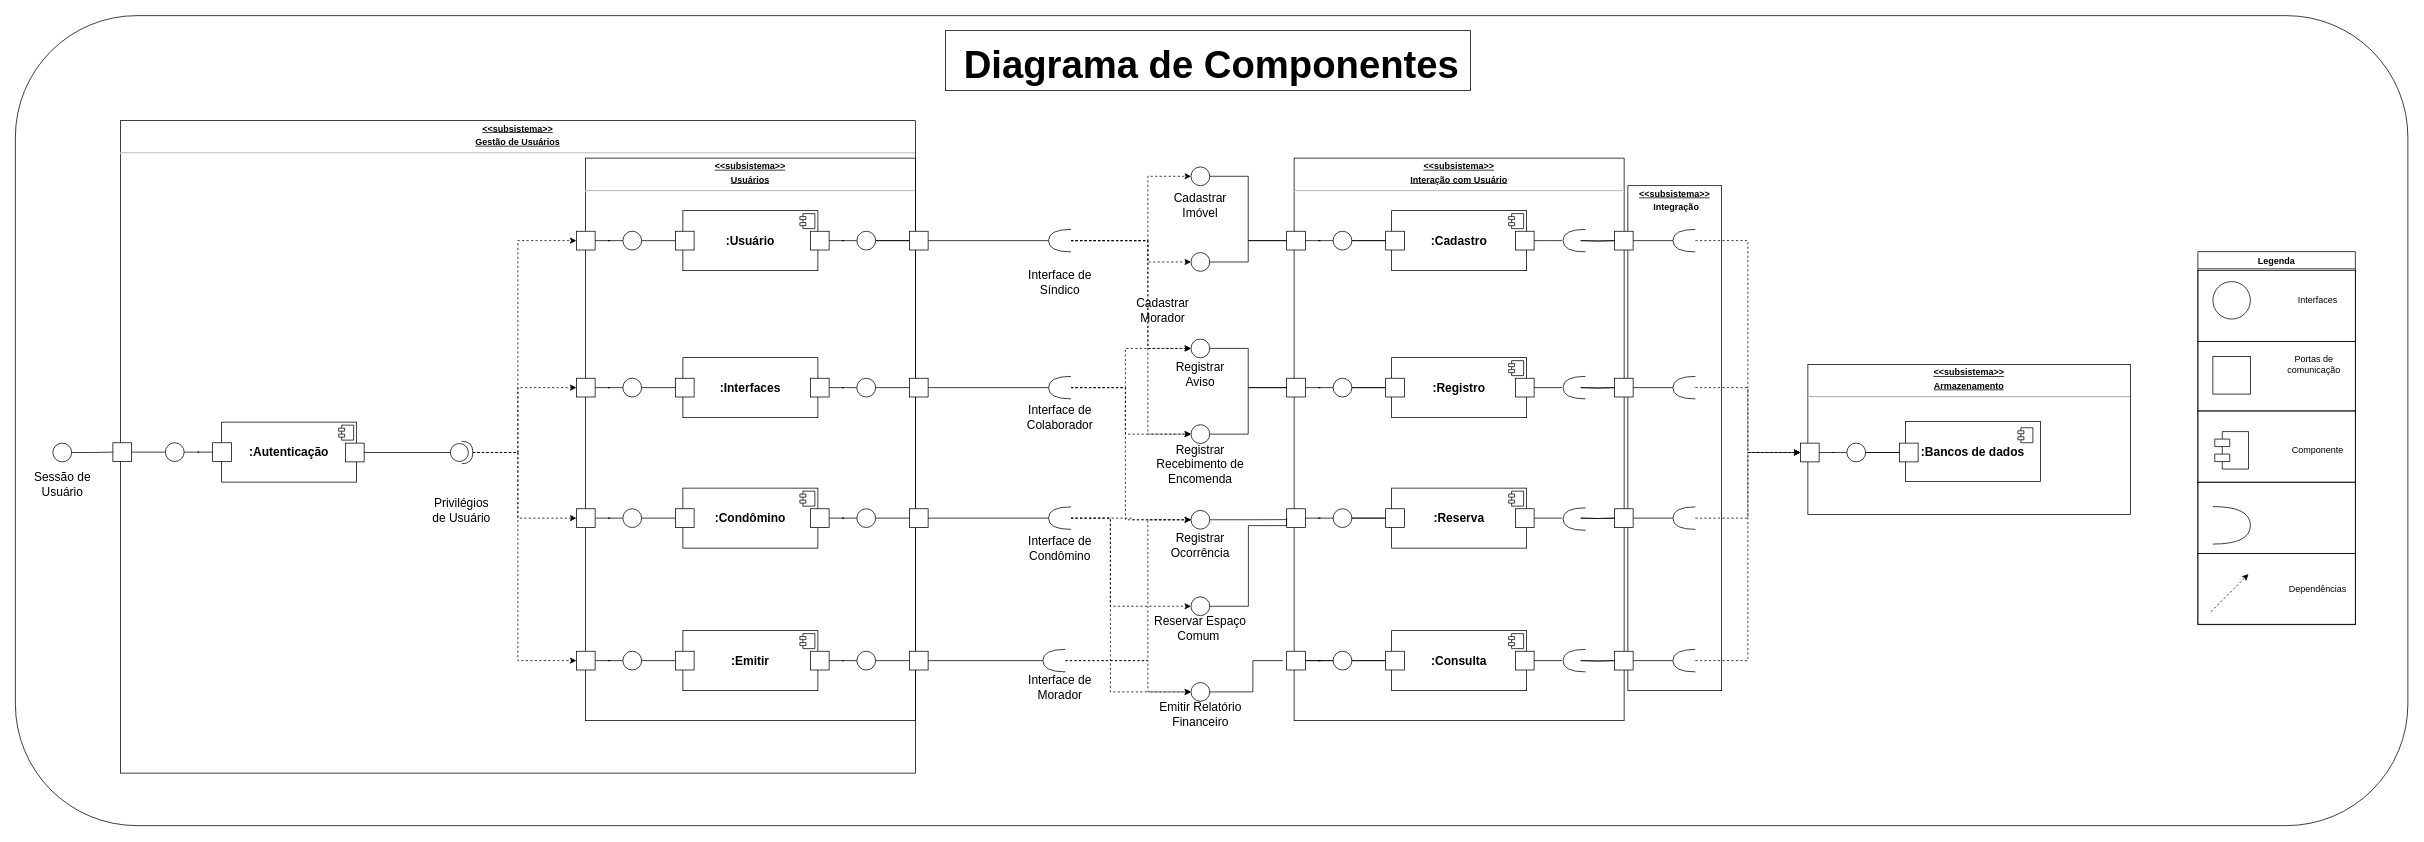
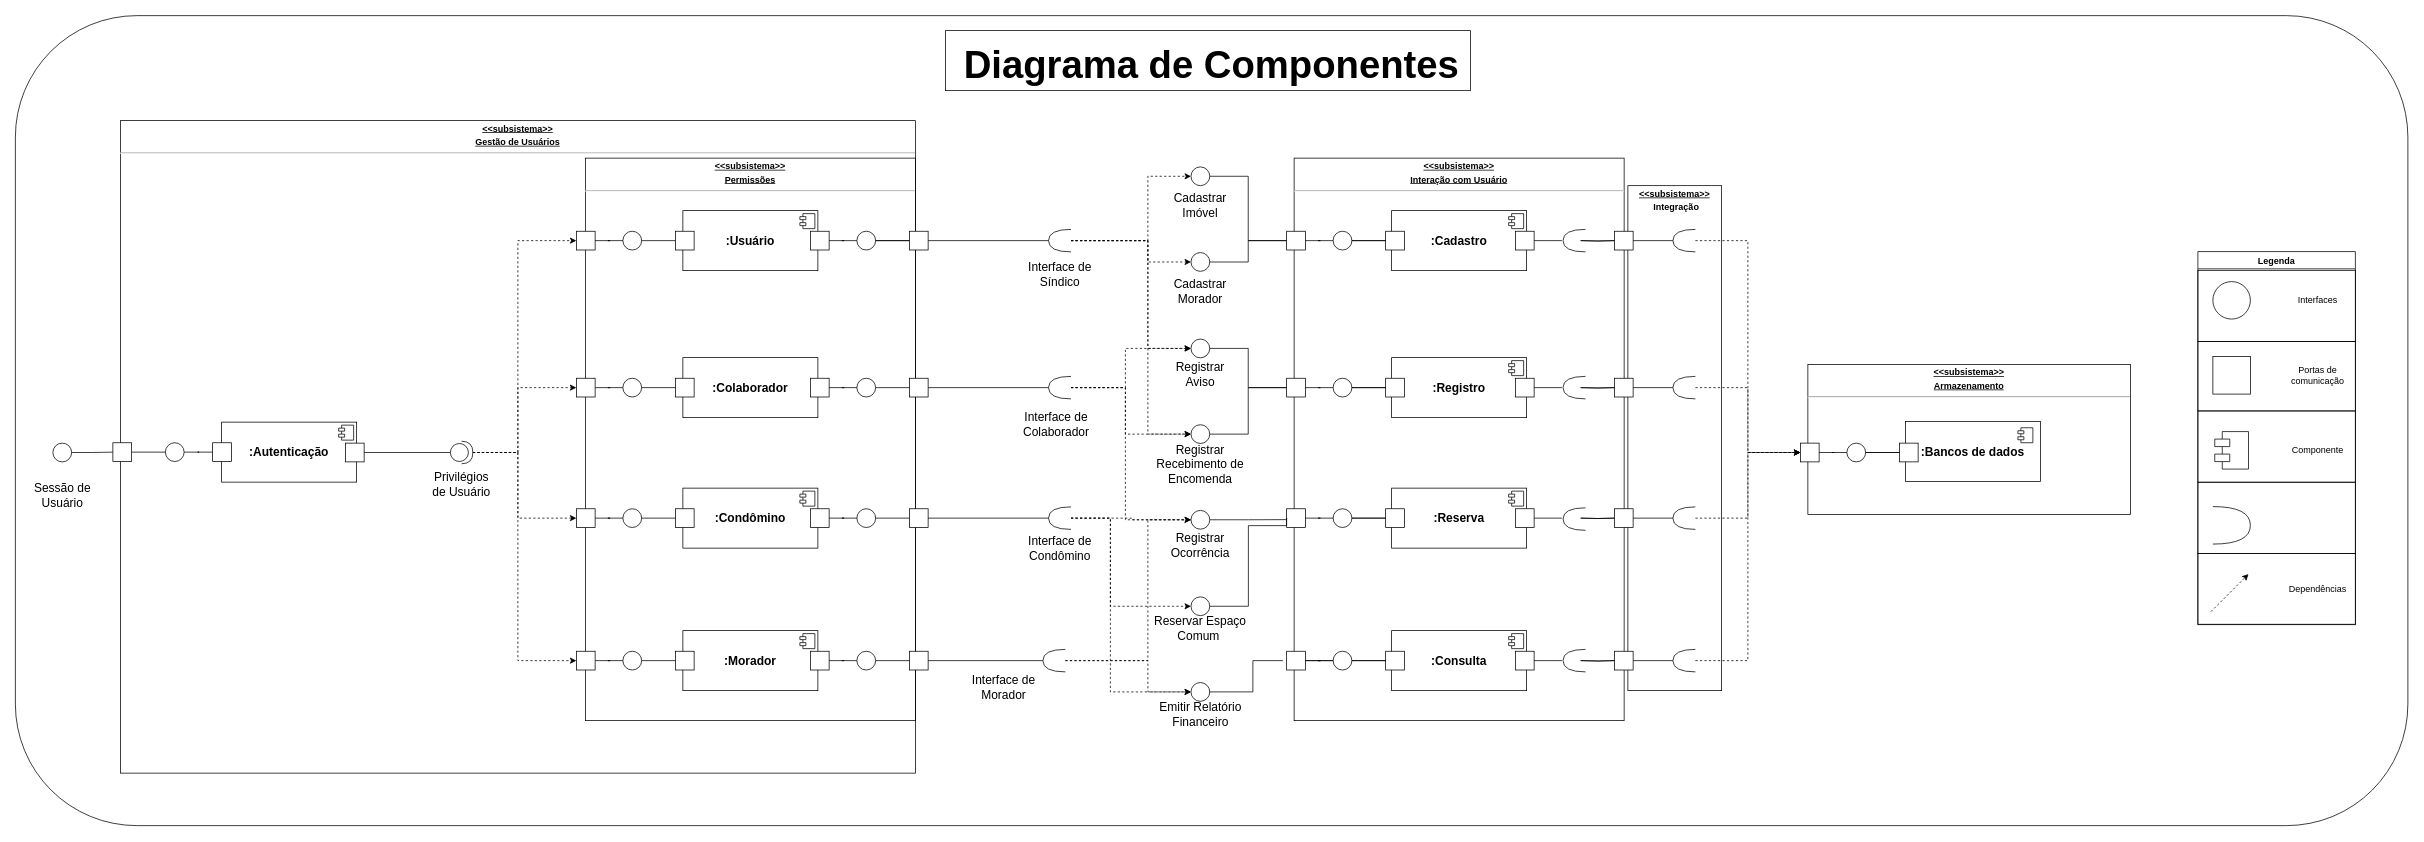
(619, 169) -> (619, 169)
(1060, 282) -> (1060, 274)
(1163, 310) -> (1200, 291)
(750, 357) -> (750, 357)
(2314, 364) -> (2318, 375)
(1060, 417) -> (1056, 424)
(62, 484) -> (62, 495)
(462, 510) -> (462, 484)
(750, 630) -> (750, 630)
(1060, 687) -> (1004, 687)
